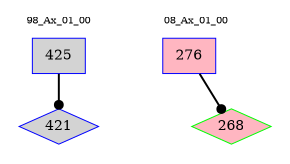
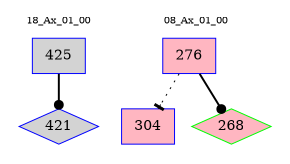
(59, 21) -> (59, 21)
none -> (148, 126)
